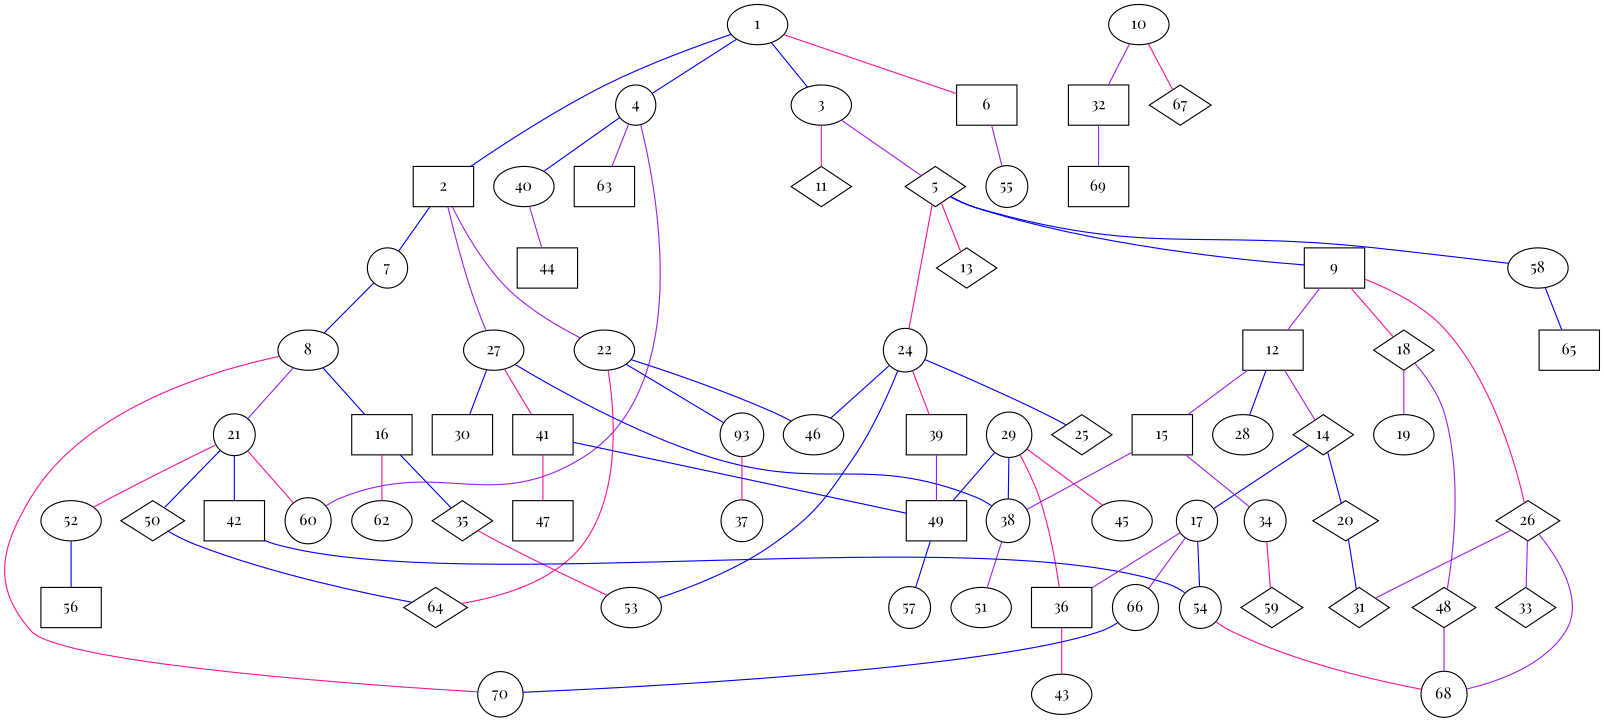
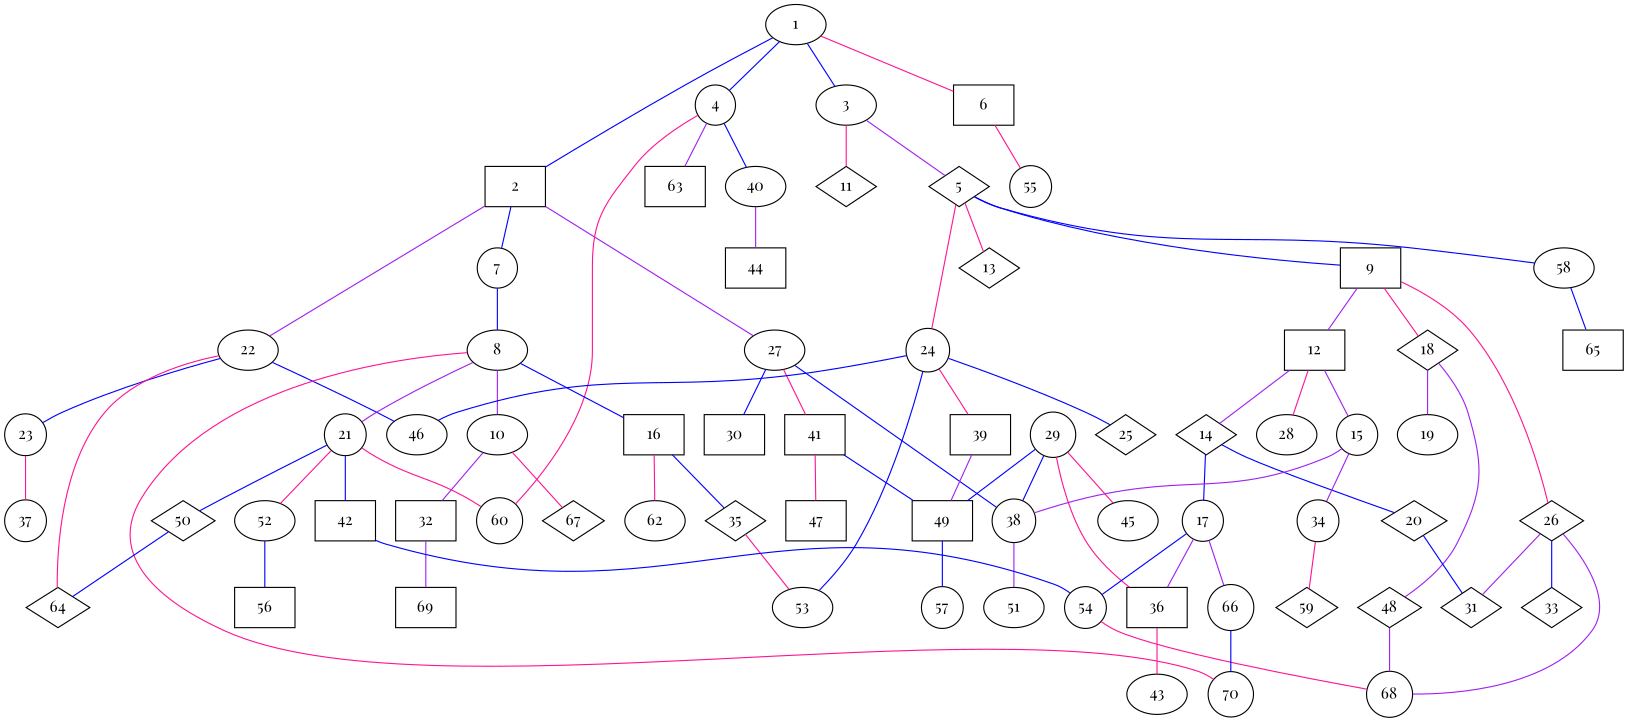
(997, 146) -> (1008, 147)
none -> (497, 392)
(1258, 393) -> (1301, 393)
(625, 413) -> (592, 299)
(742, 435) -> (26, 435)
(1162, 435) -> (1357, 435)
(1527, 564) -> (1552, 564)
